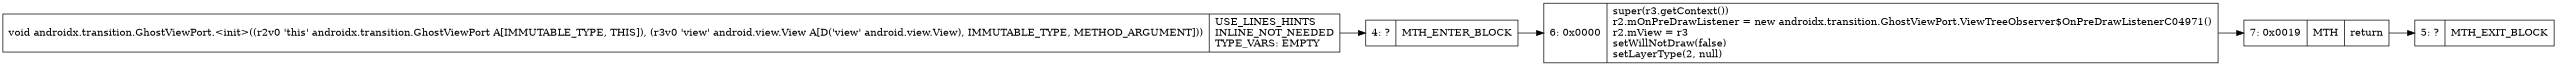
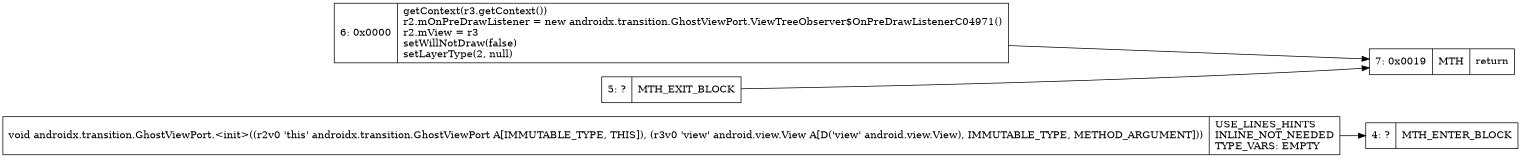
(1671, 11) -> (475, 11)
(1527, 33) -> none
(2398, 33) -> (1052, 81)
